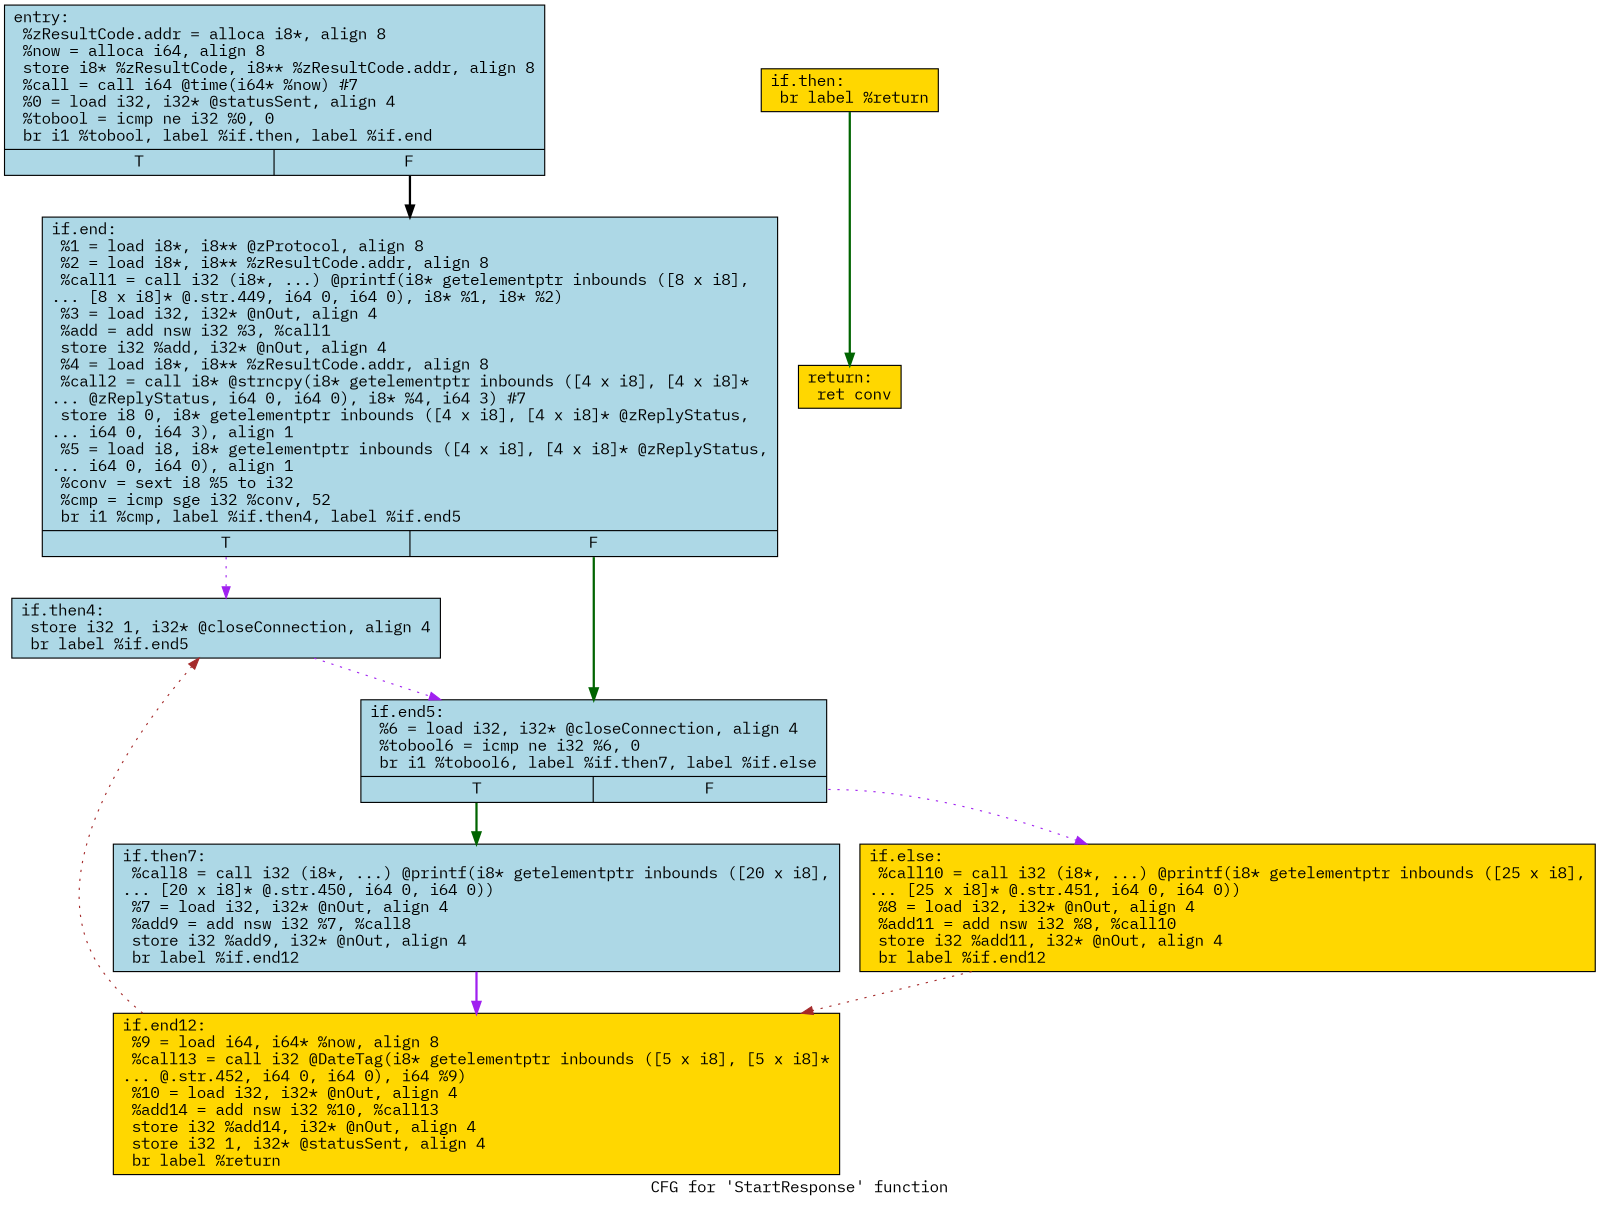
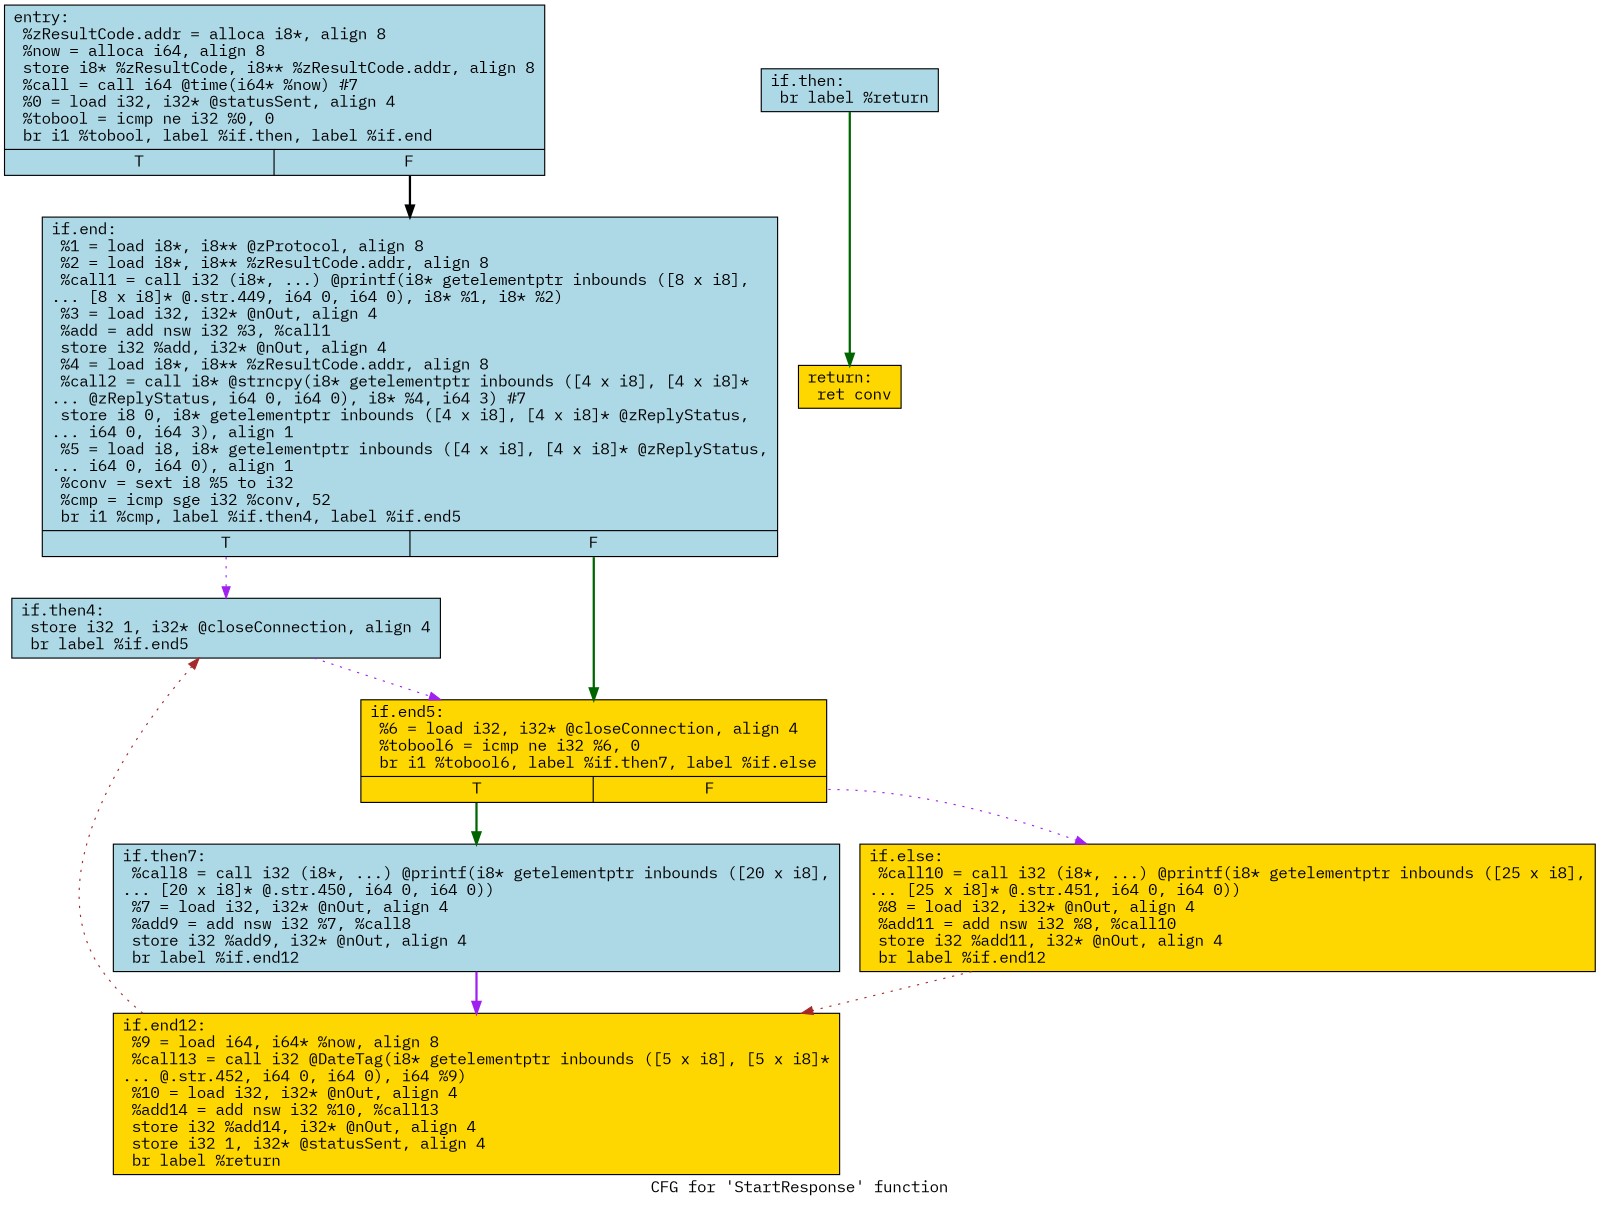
(850, 90) -> (850, 90)
(594, 751) -> (594, 751)
